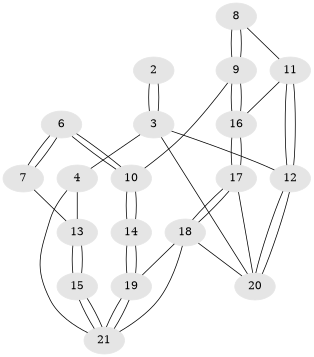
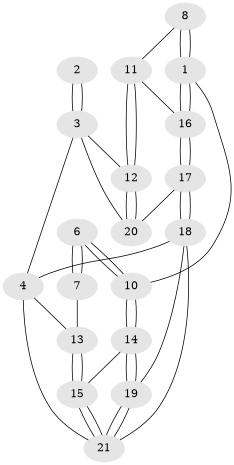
(236, 70) -> (185, 70)
(220, 260) -> (114, 258)
none -> (104, 367)
